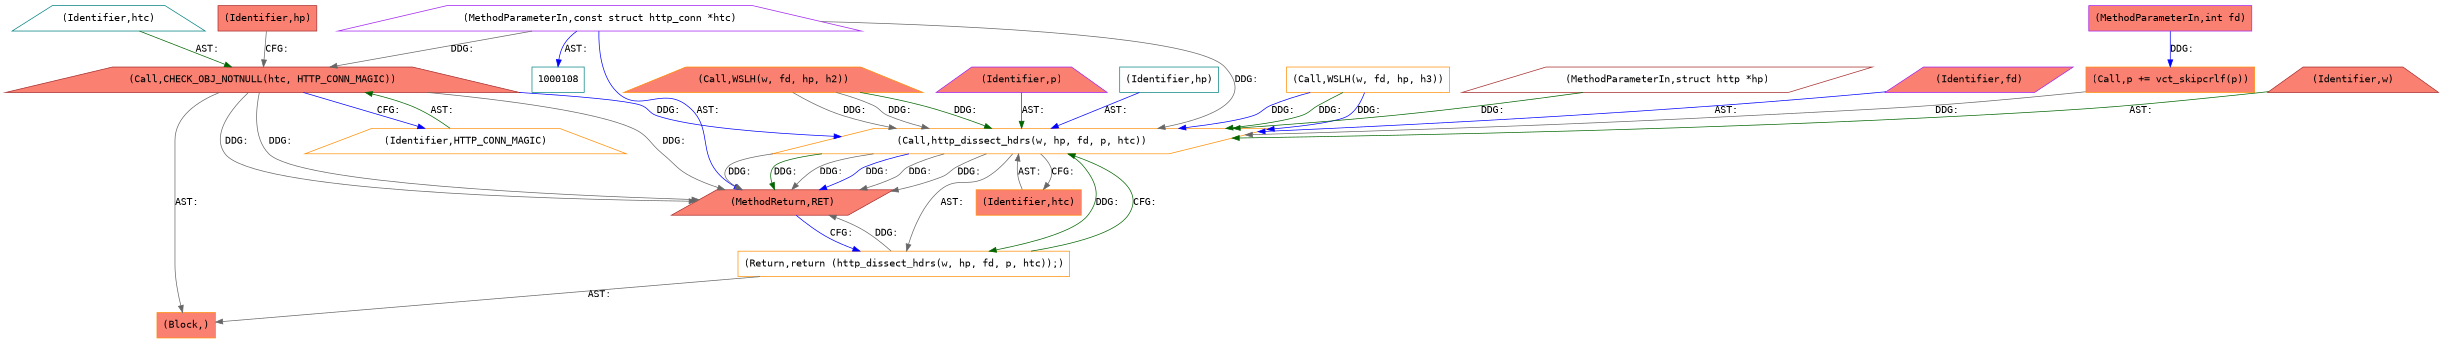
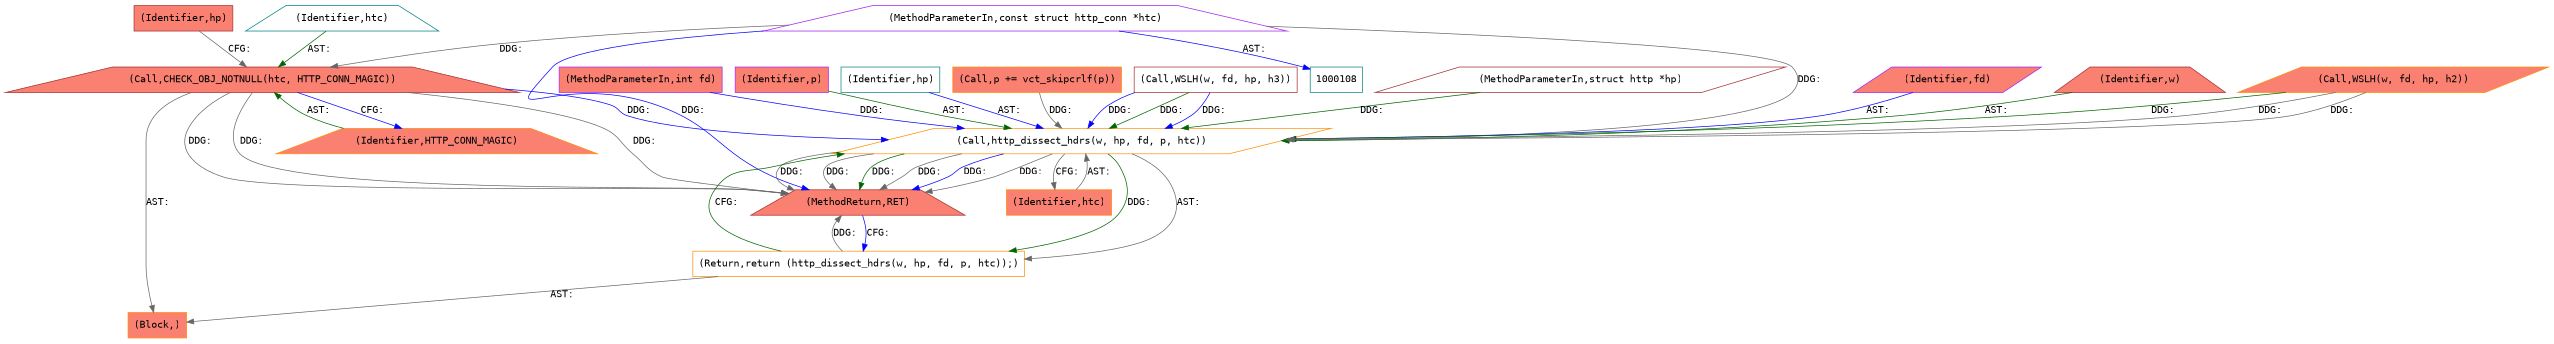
(2170, 45) -> (833, 112)
(773, 80) -> (2393, 80)
(1022, 80) -> (782, 80)
(1368, 80) -> (1216, 80)
(711, 110) -> (696, 110)
(466, 141) -> (437, 141)
(782, 202) -> (858, 202)
